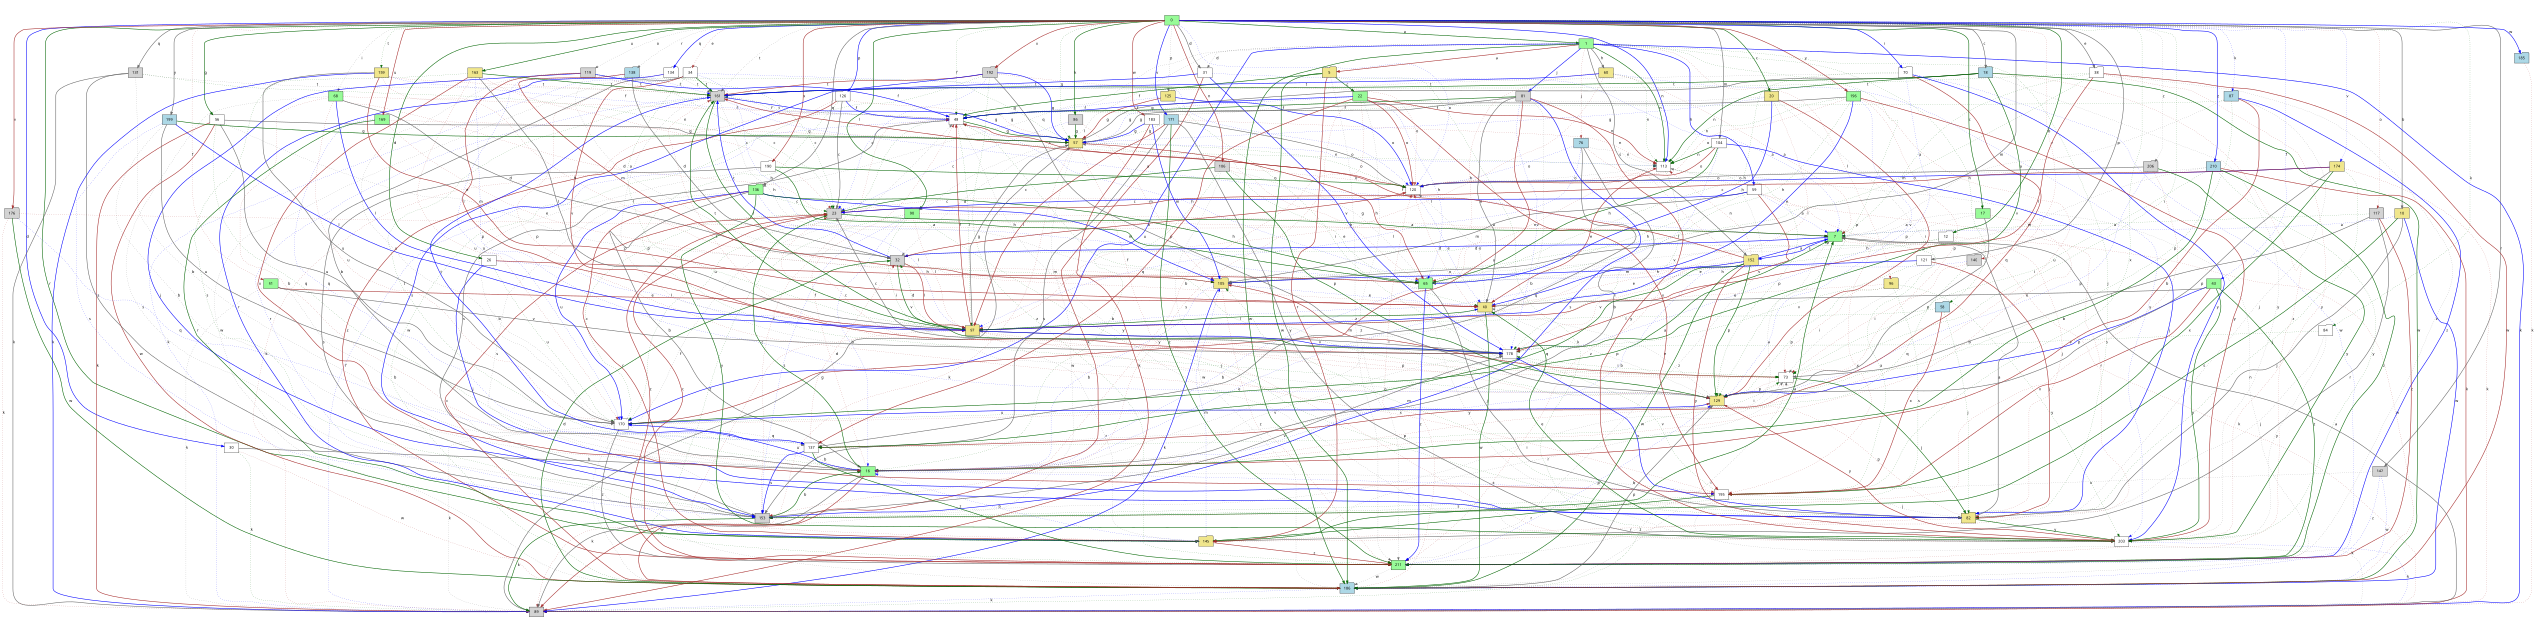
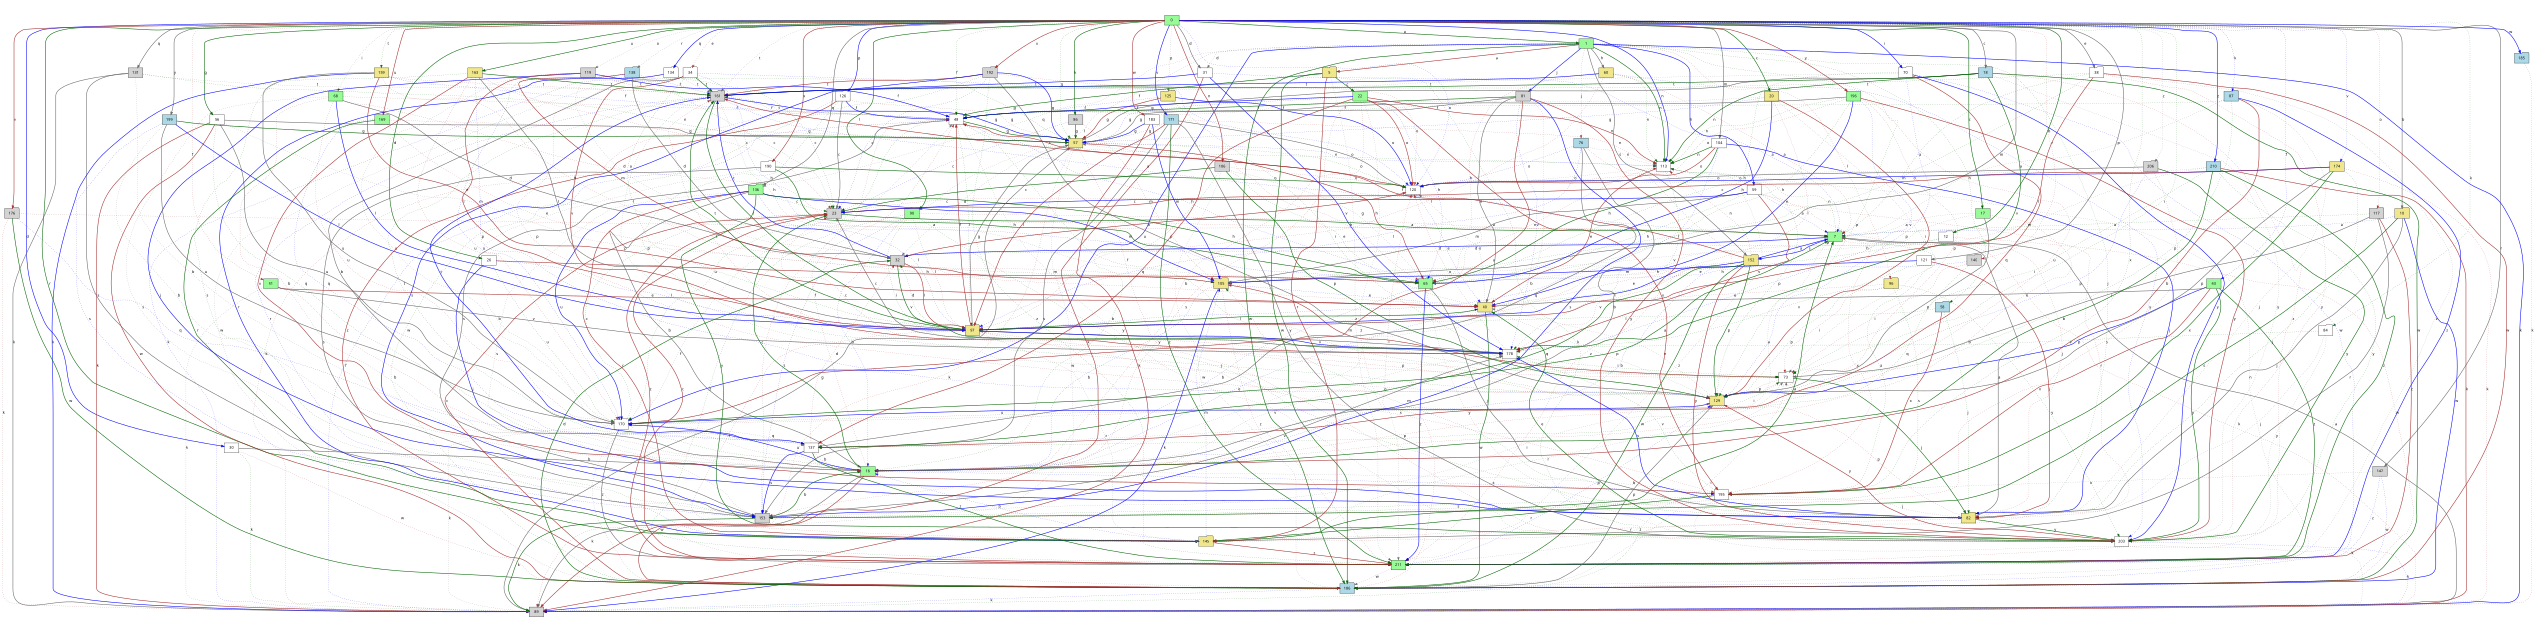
none -> (1763, 183)
